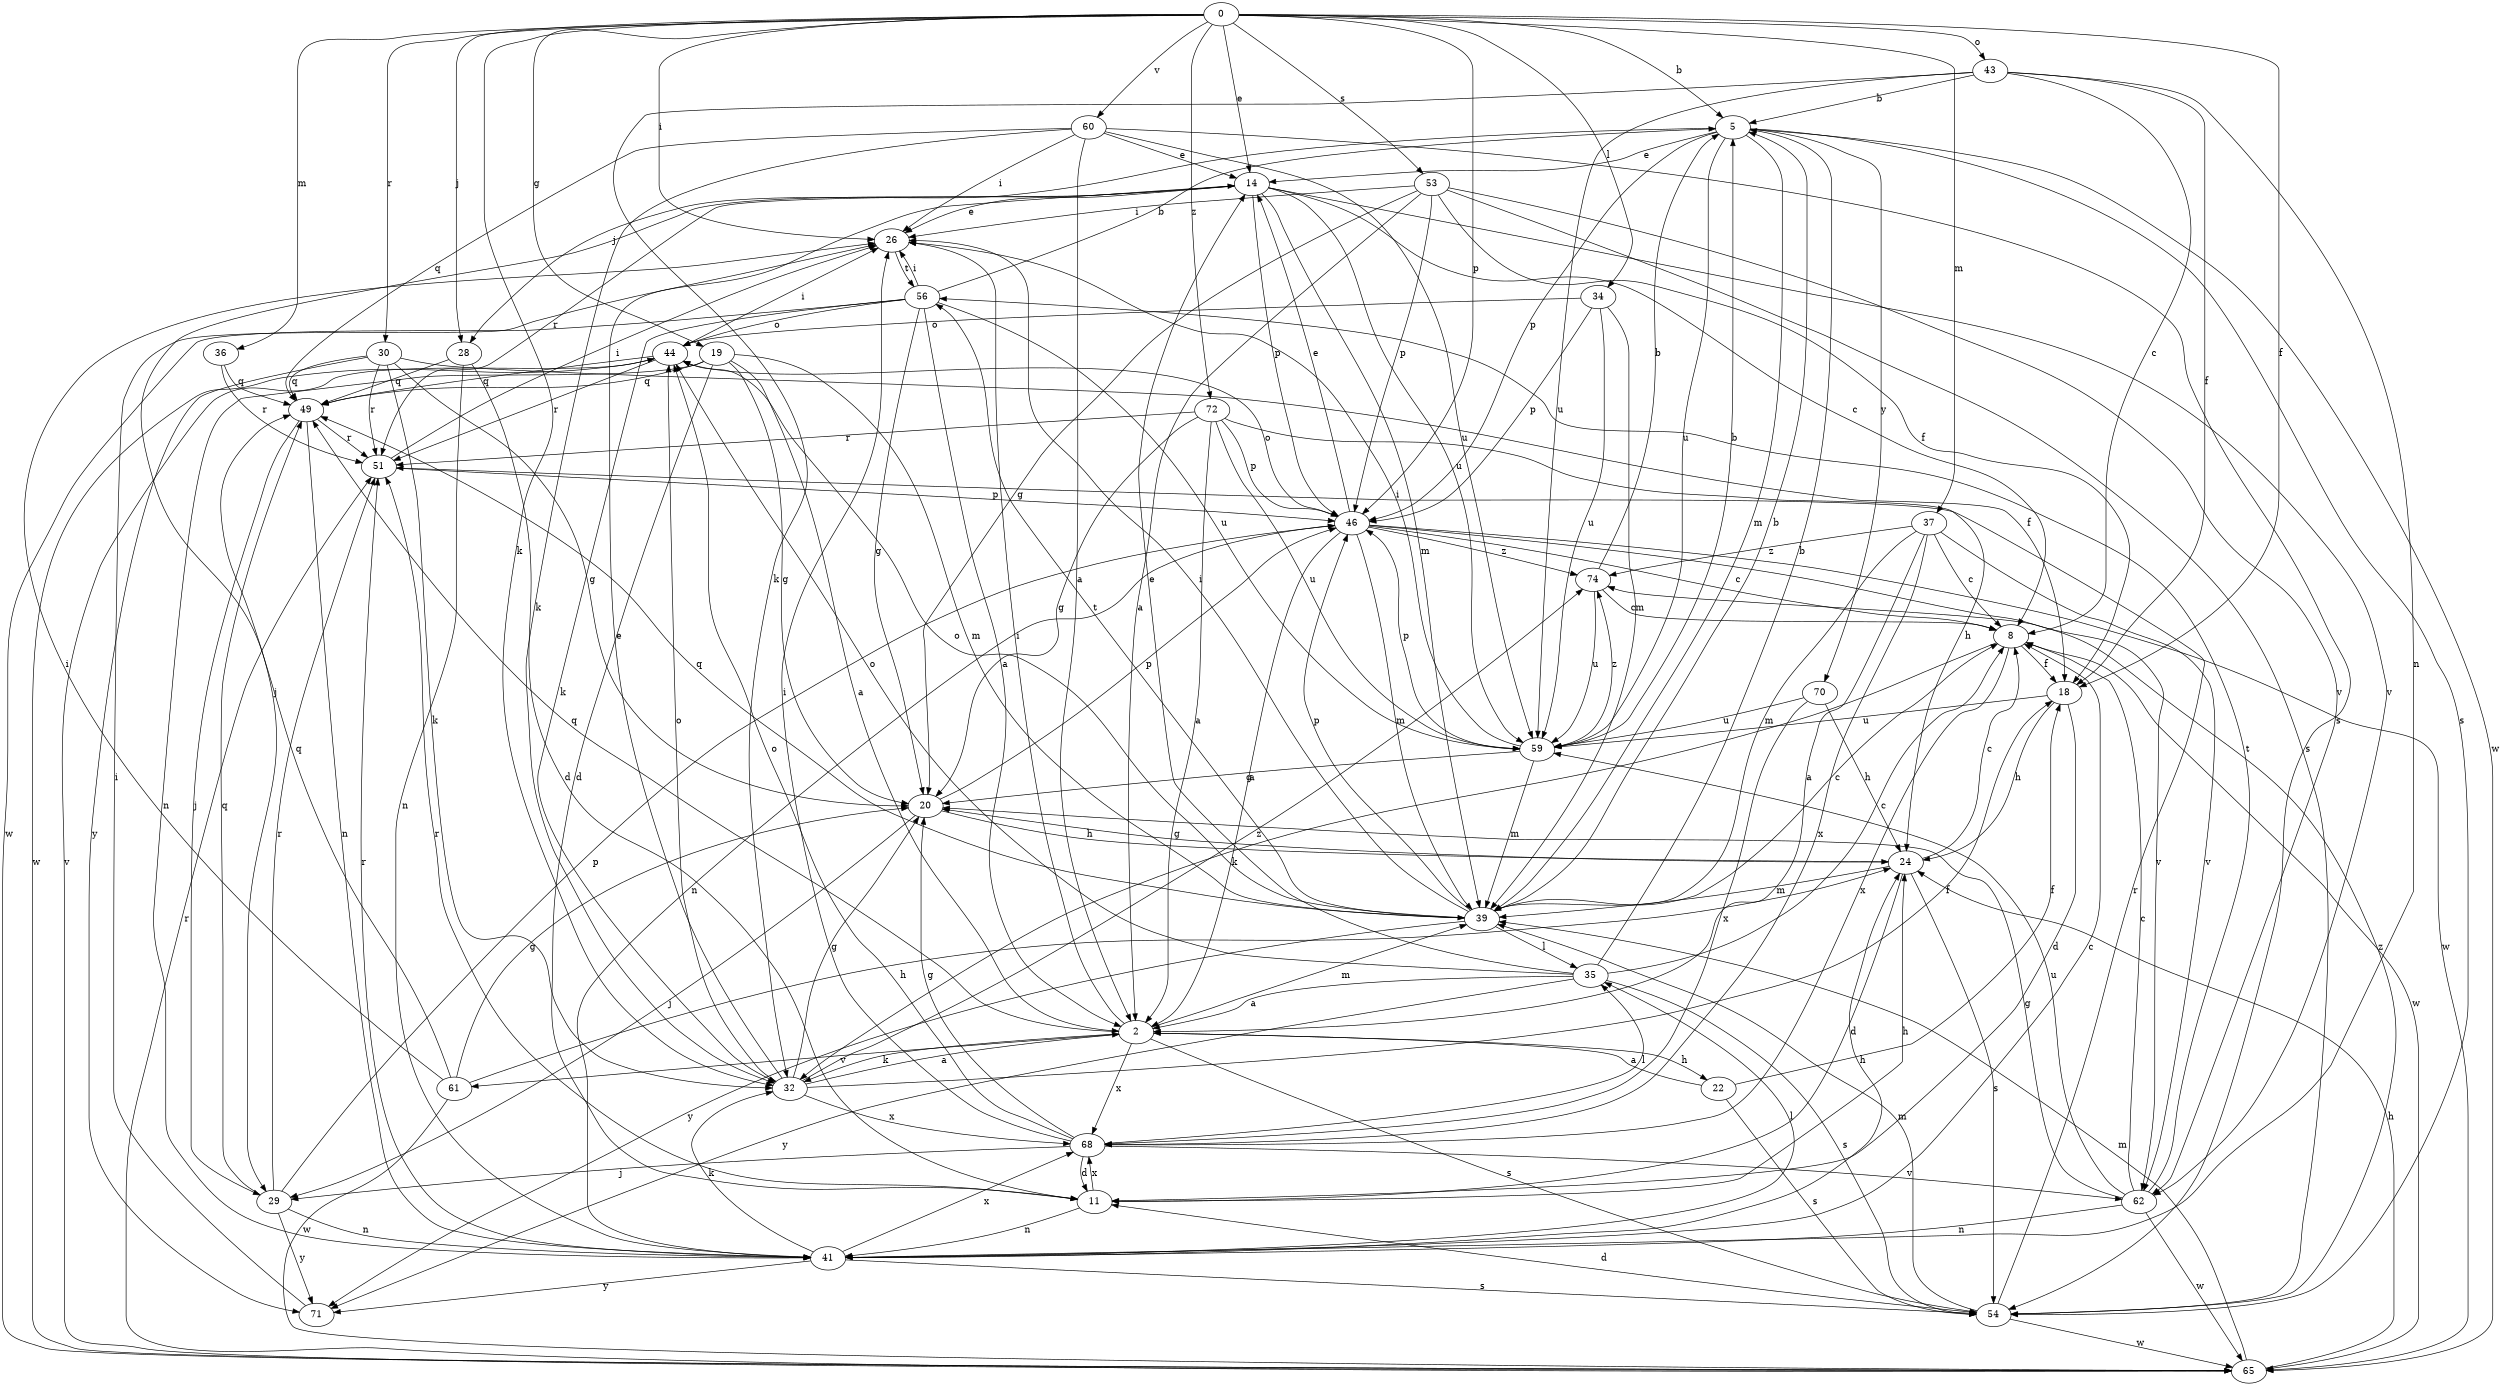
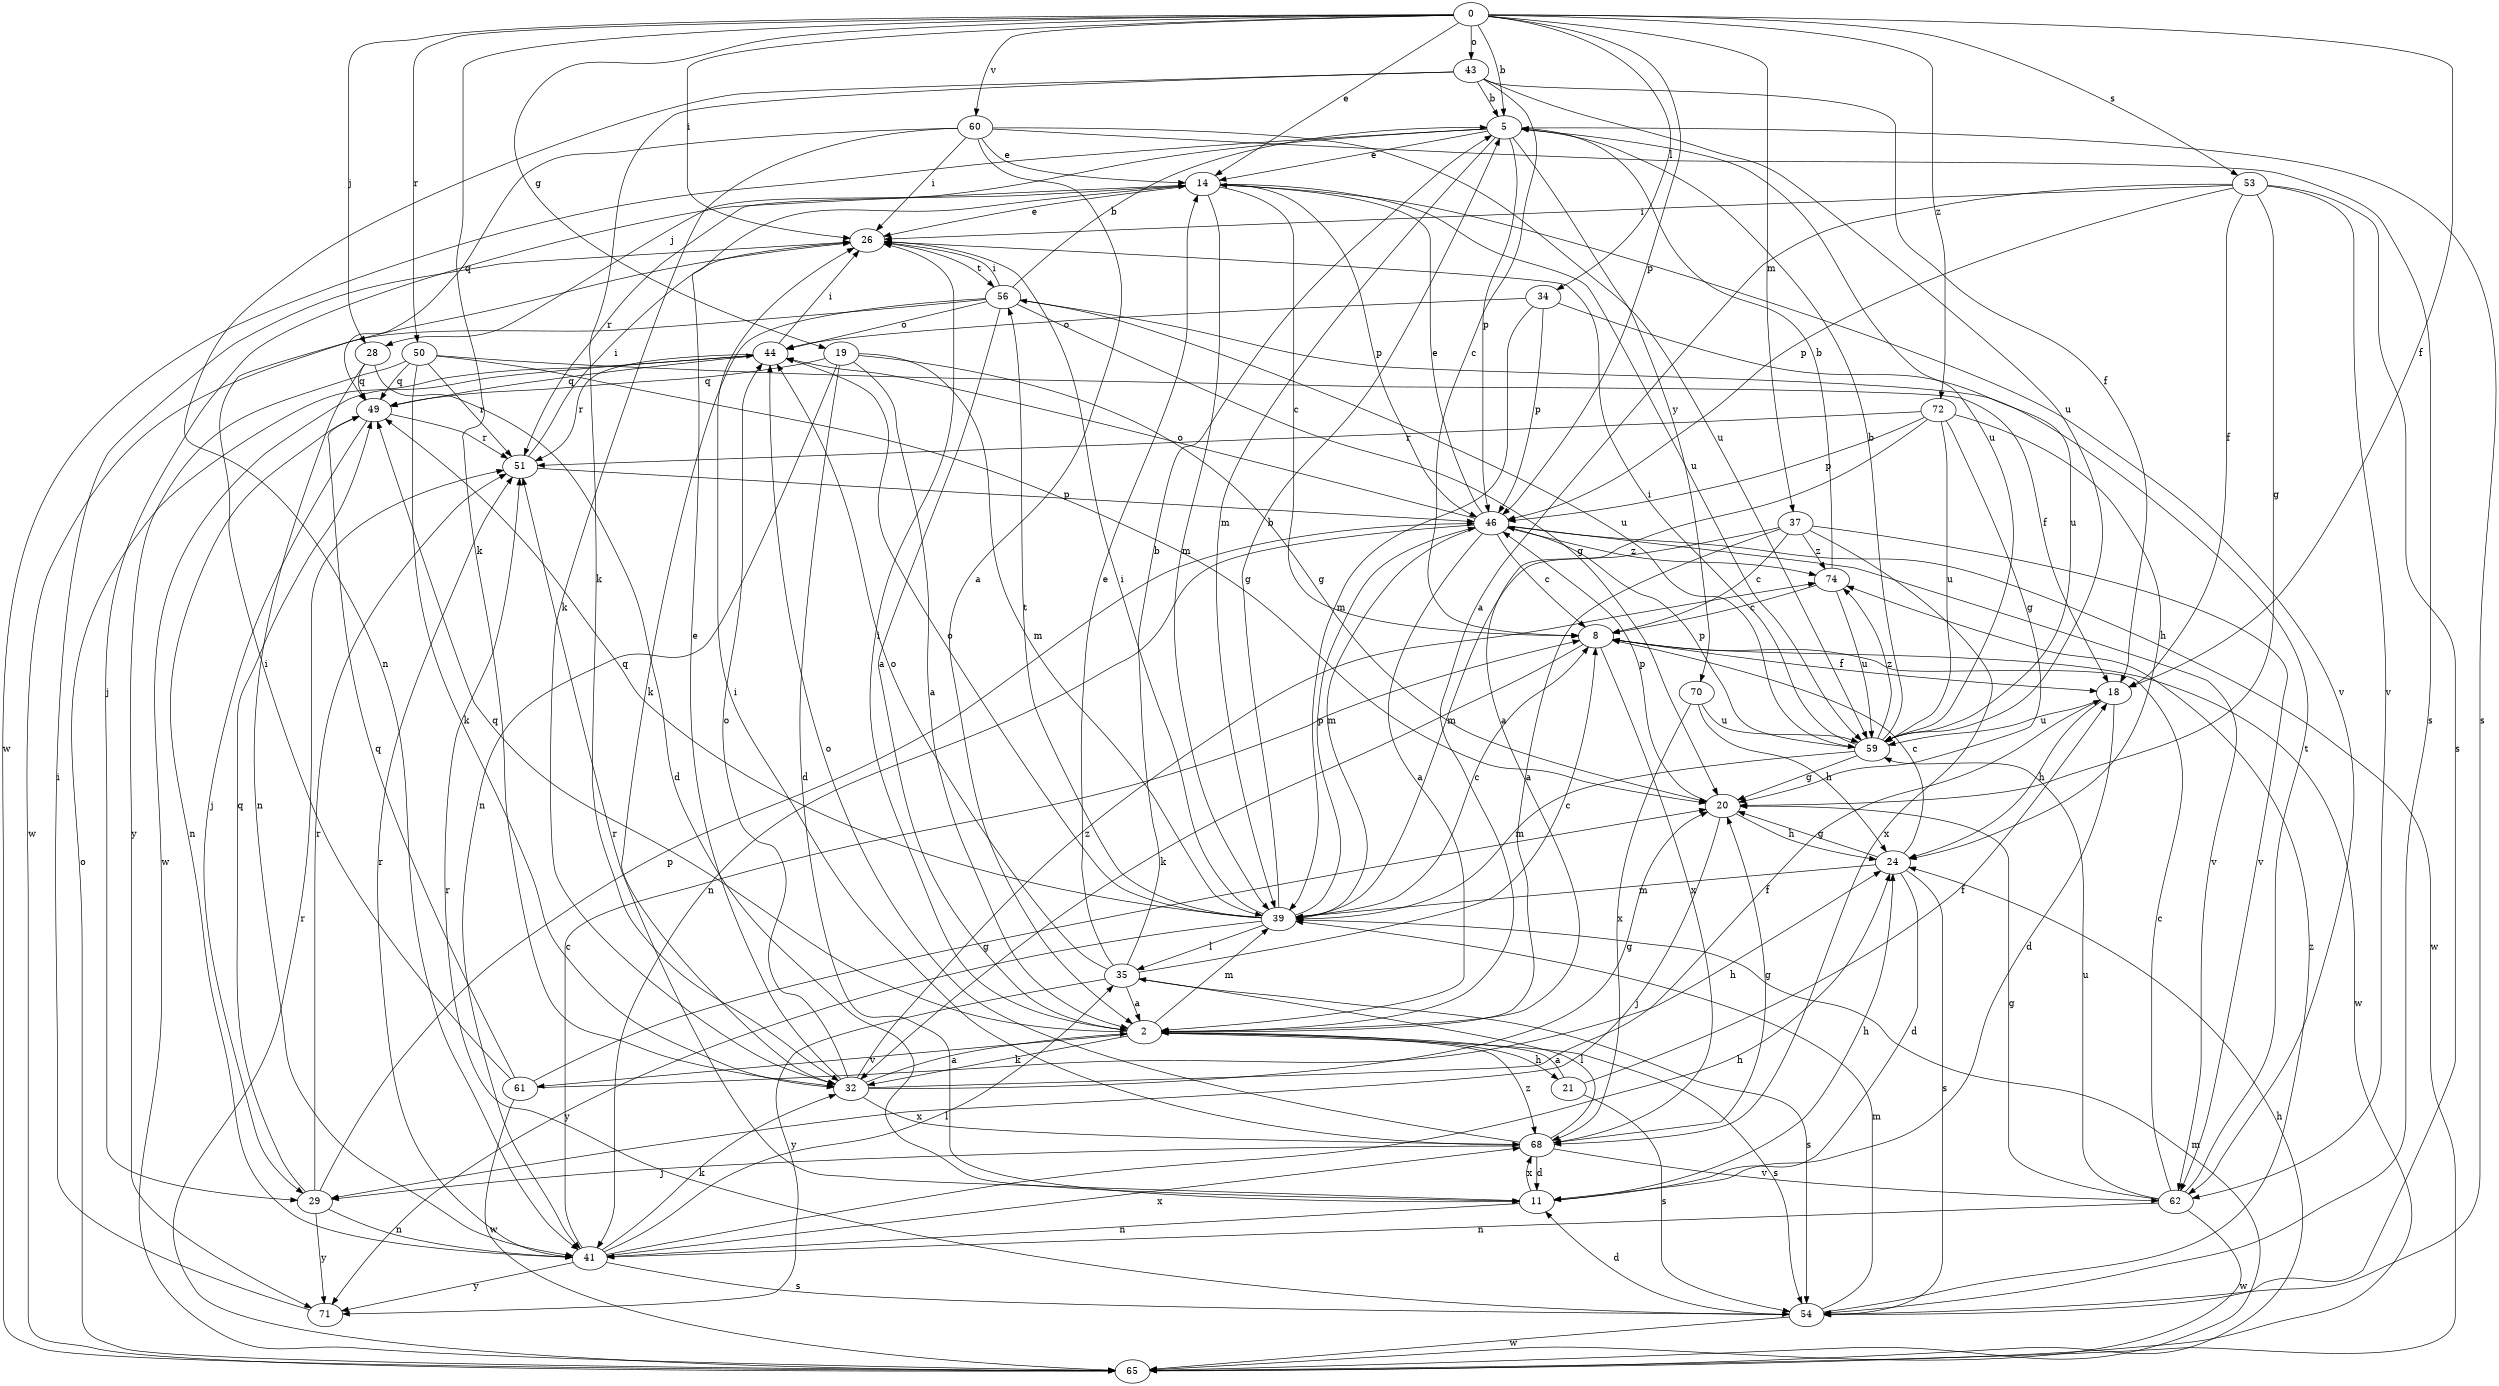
(221, 354) -> none
(384, 354) -> (419, 354)
(67, 863) -> (83, 863)
(1119, 1089) -> (1528, 1089)
(1719, 1089) -> (1569, 1089)
